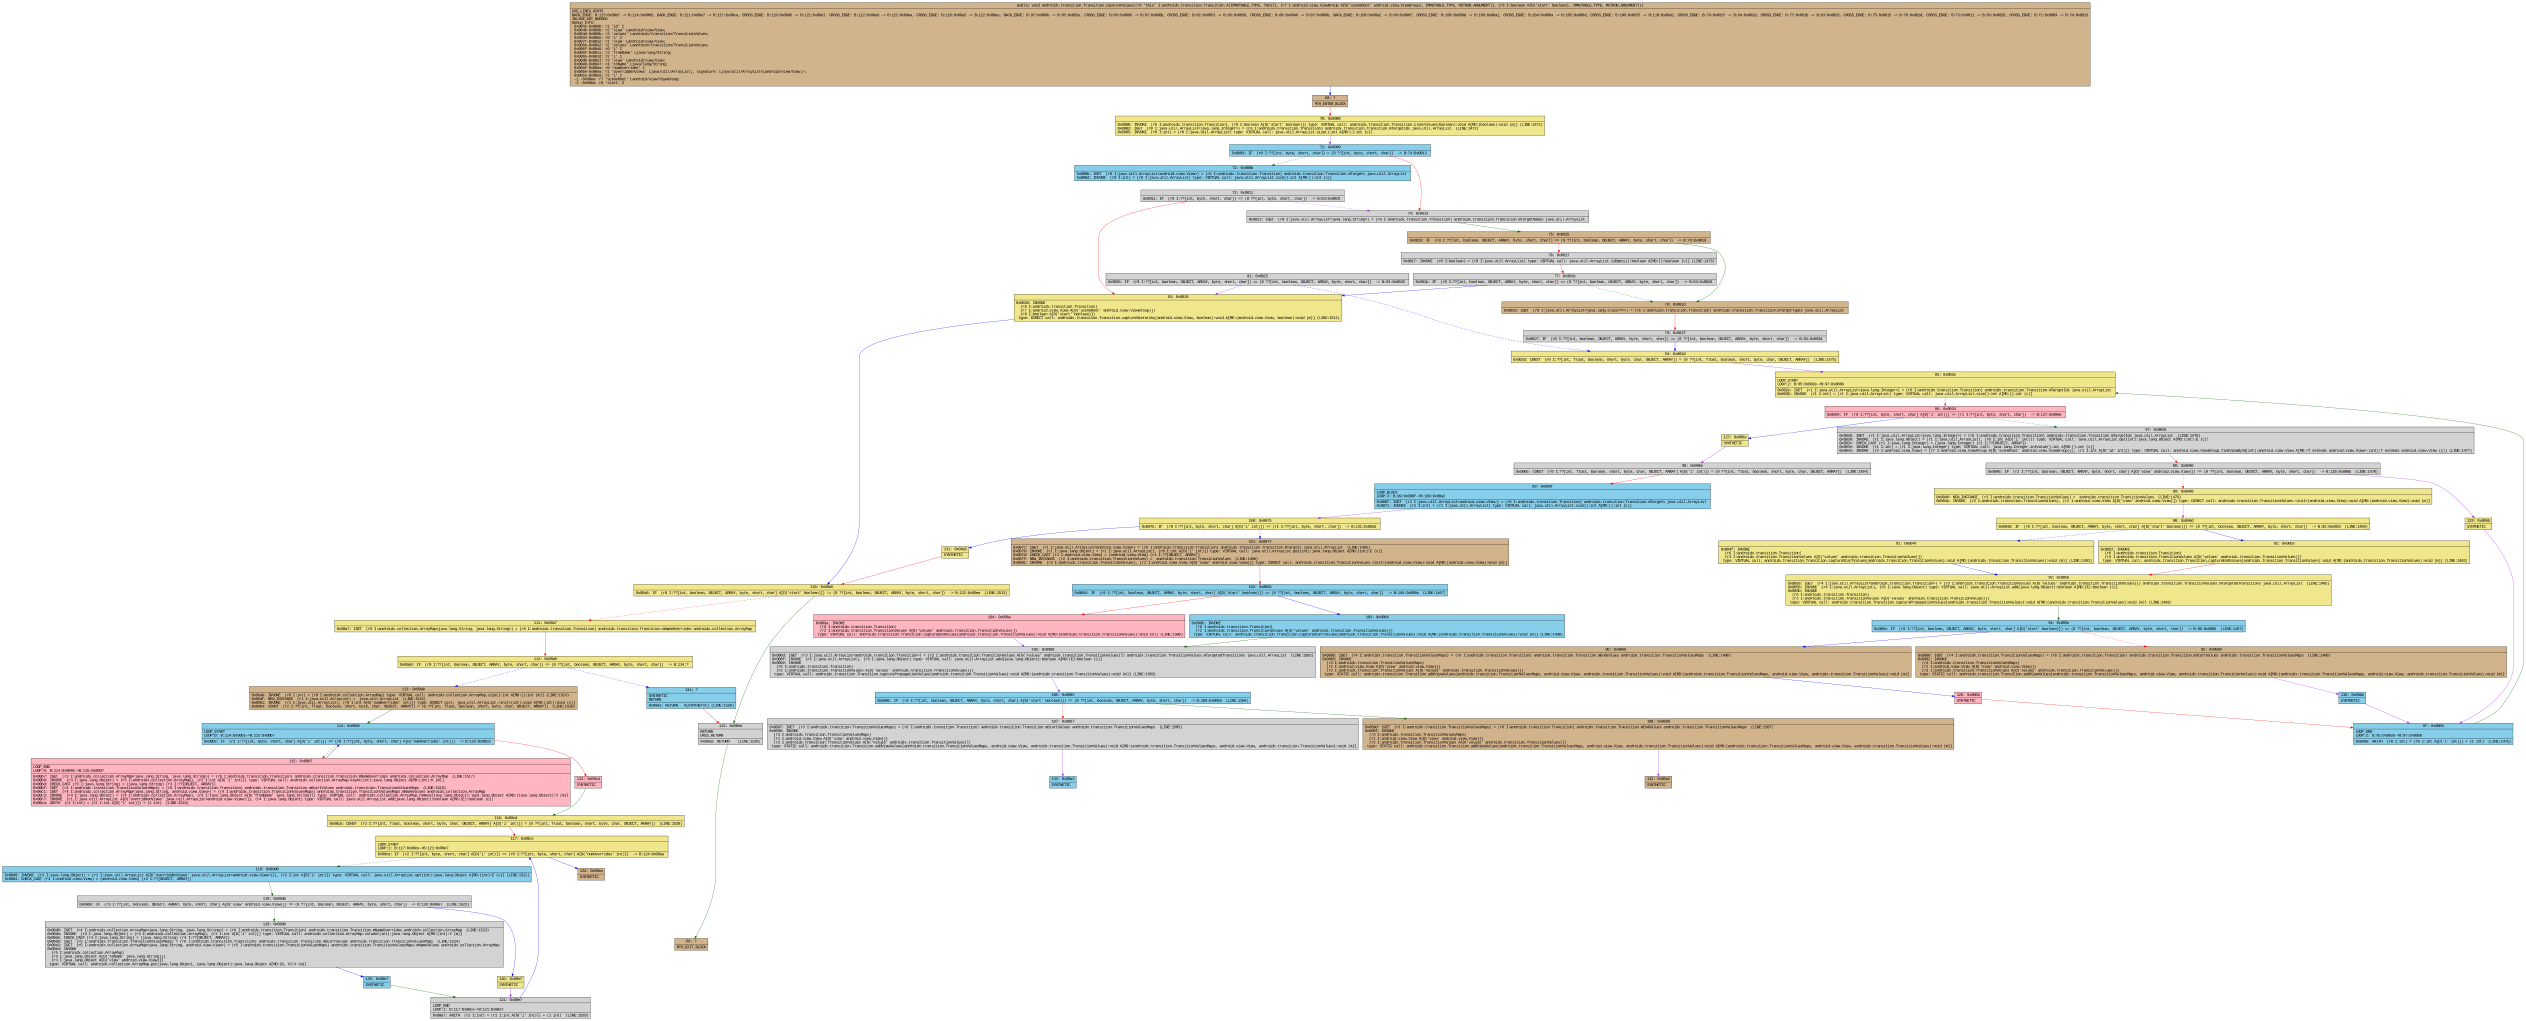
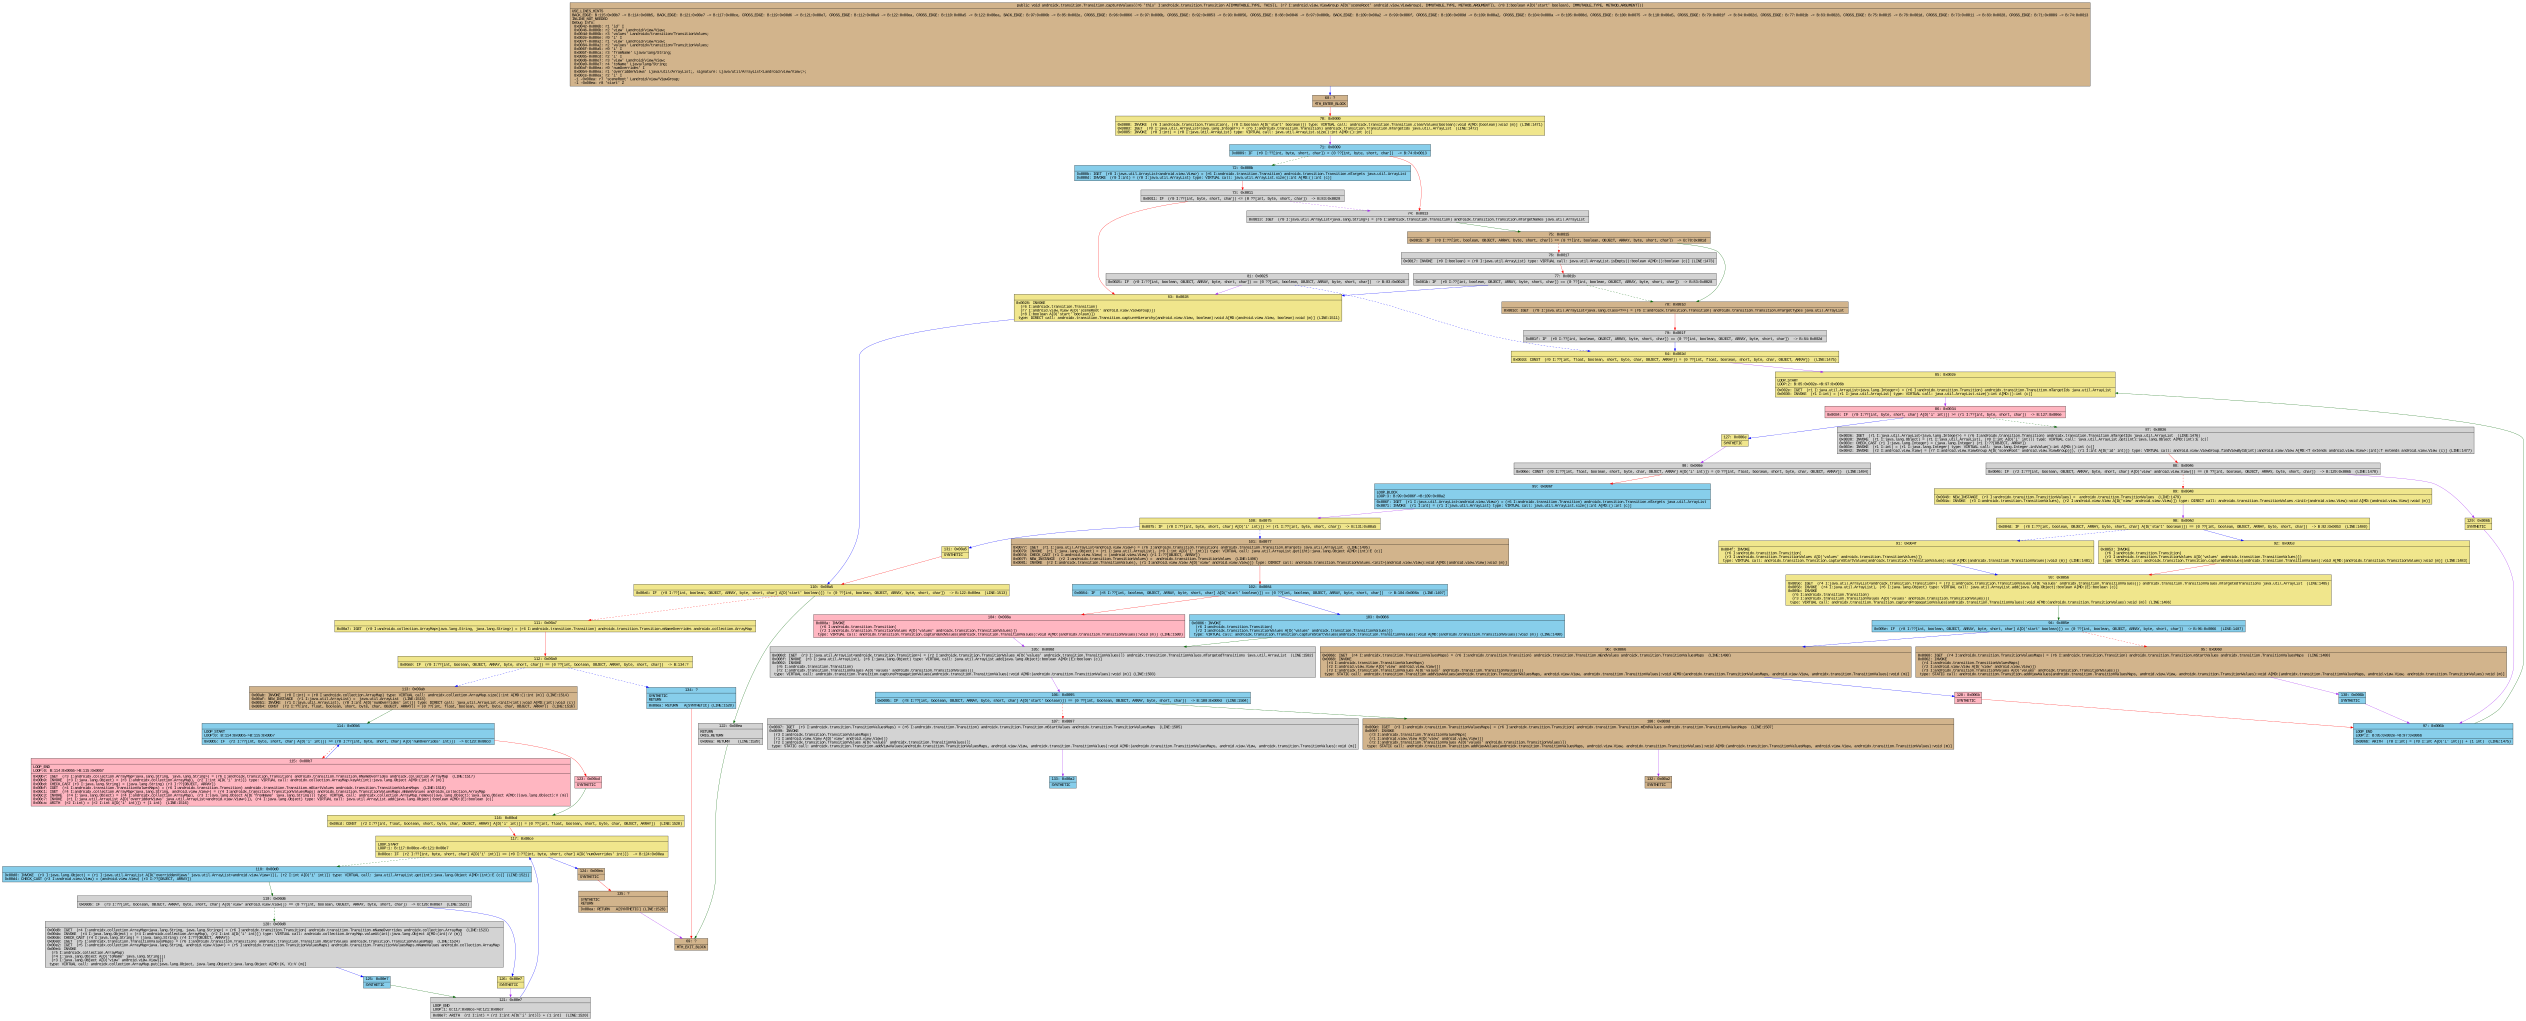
none -> (1243, 184)
(710, 715) -> (691, 822)
none -> (623, 902)
